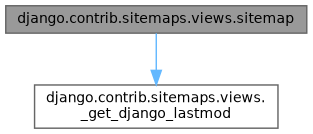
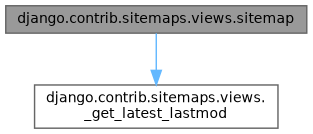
(156, 107) -> (156, 107)
